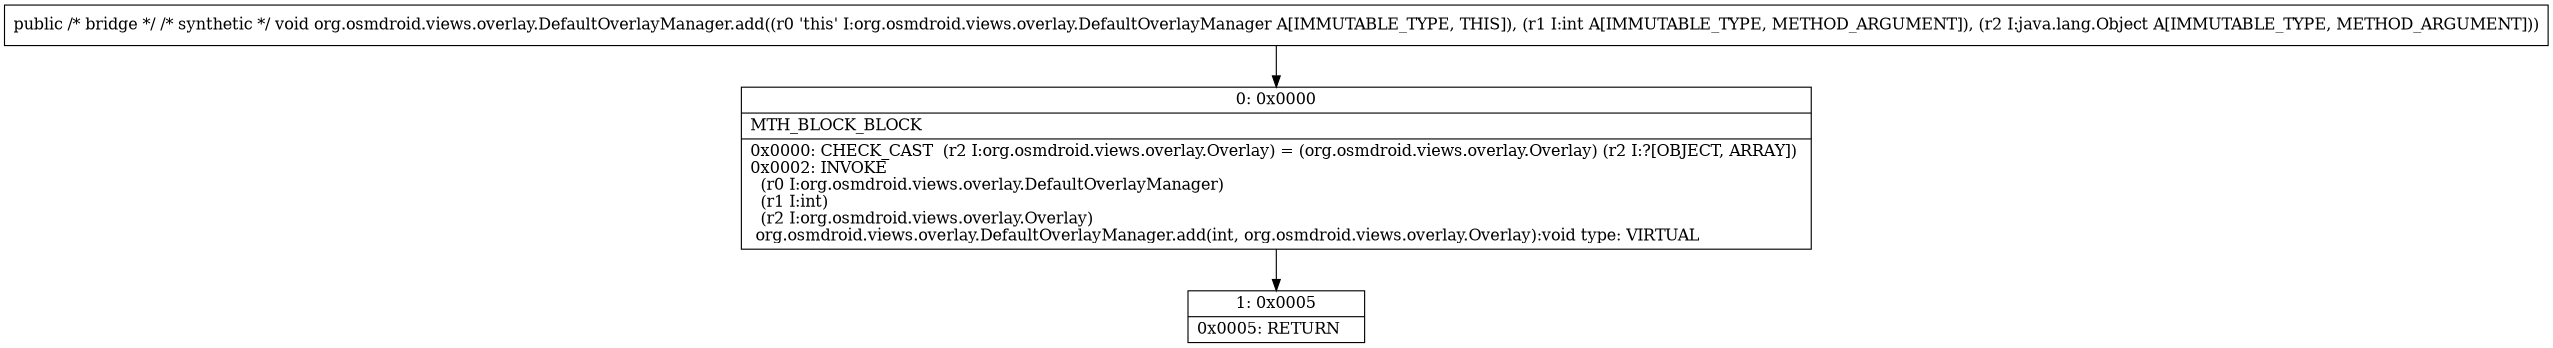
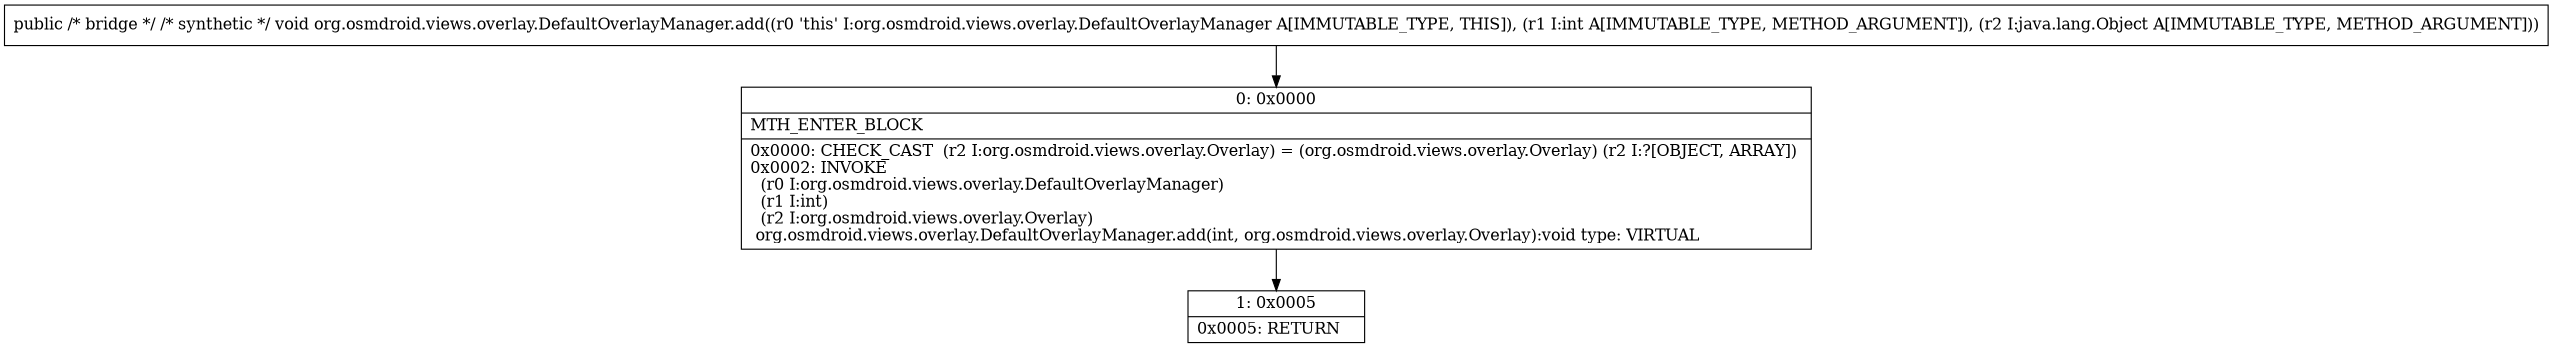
(836, 125) -> (837, 125)
